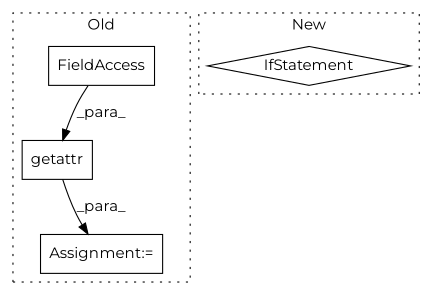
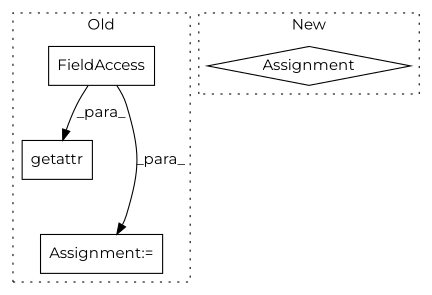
(309, 66) -> (309, 66)
(71, 203) -> (137, 154)
